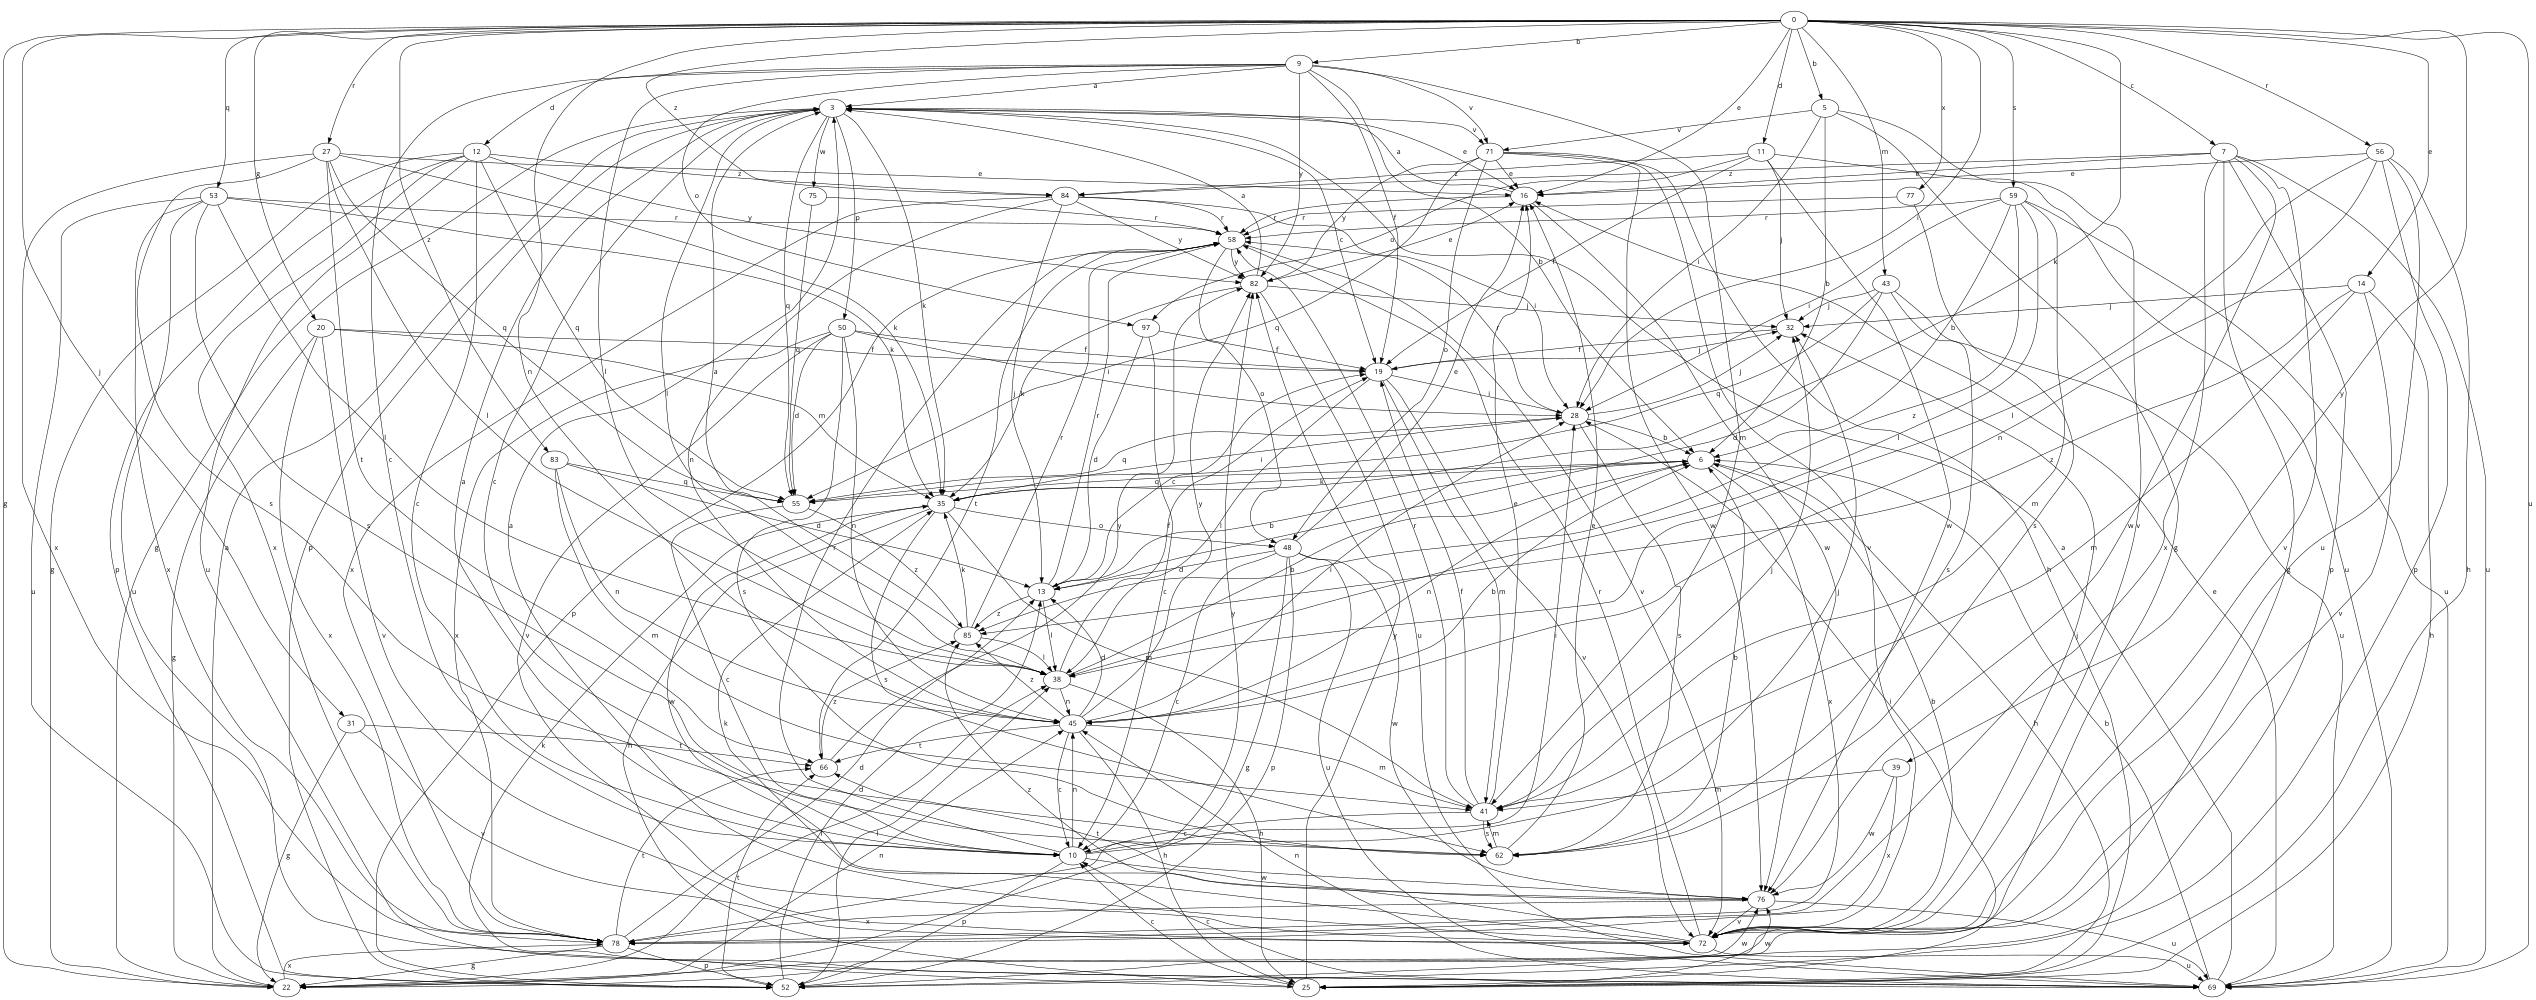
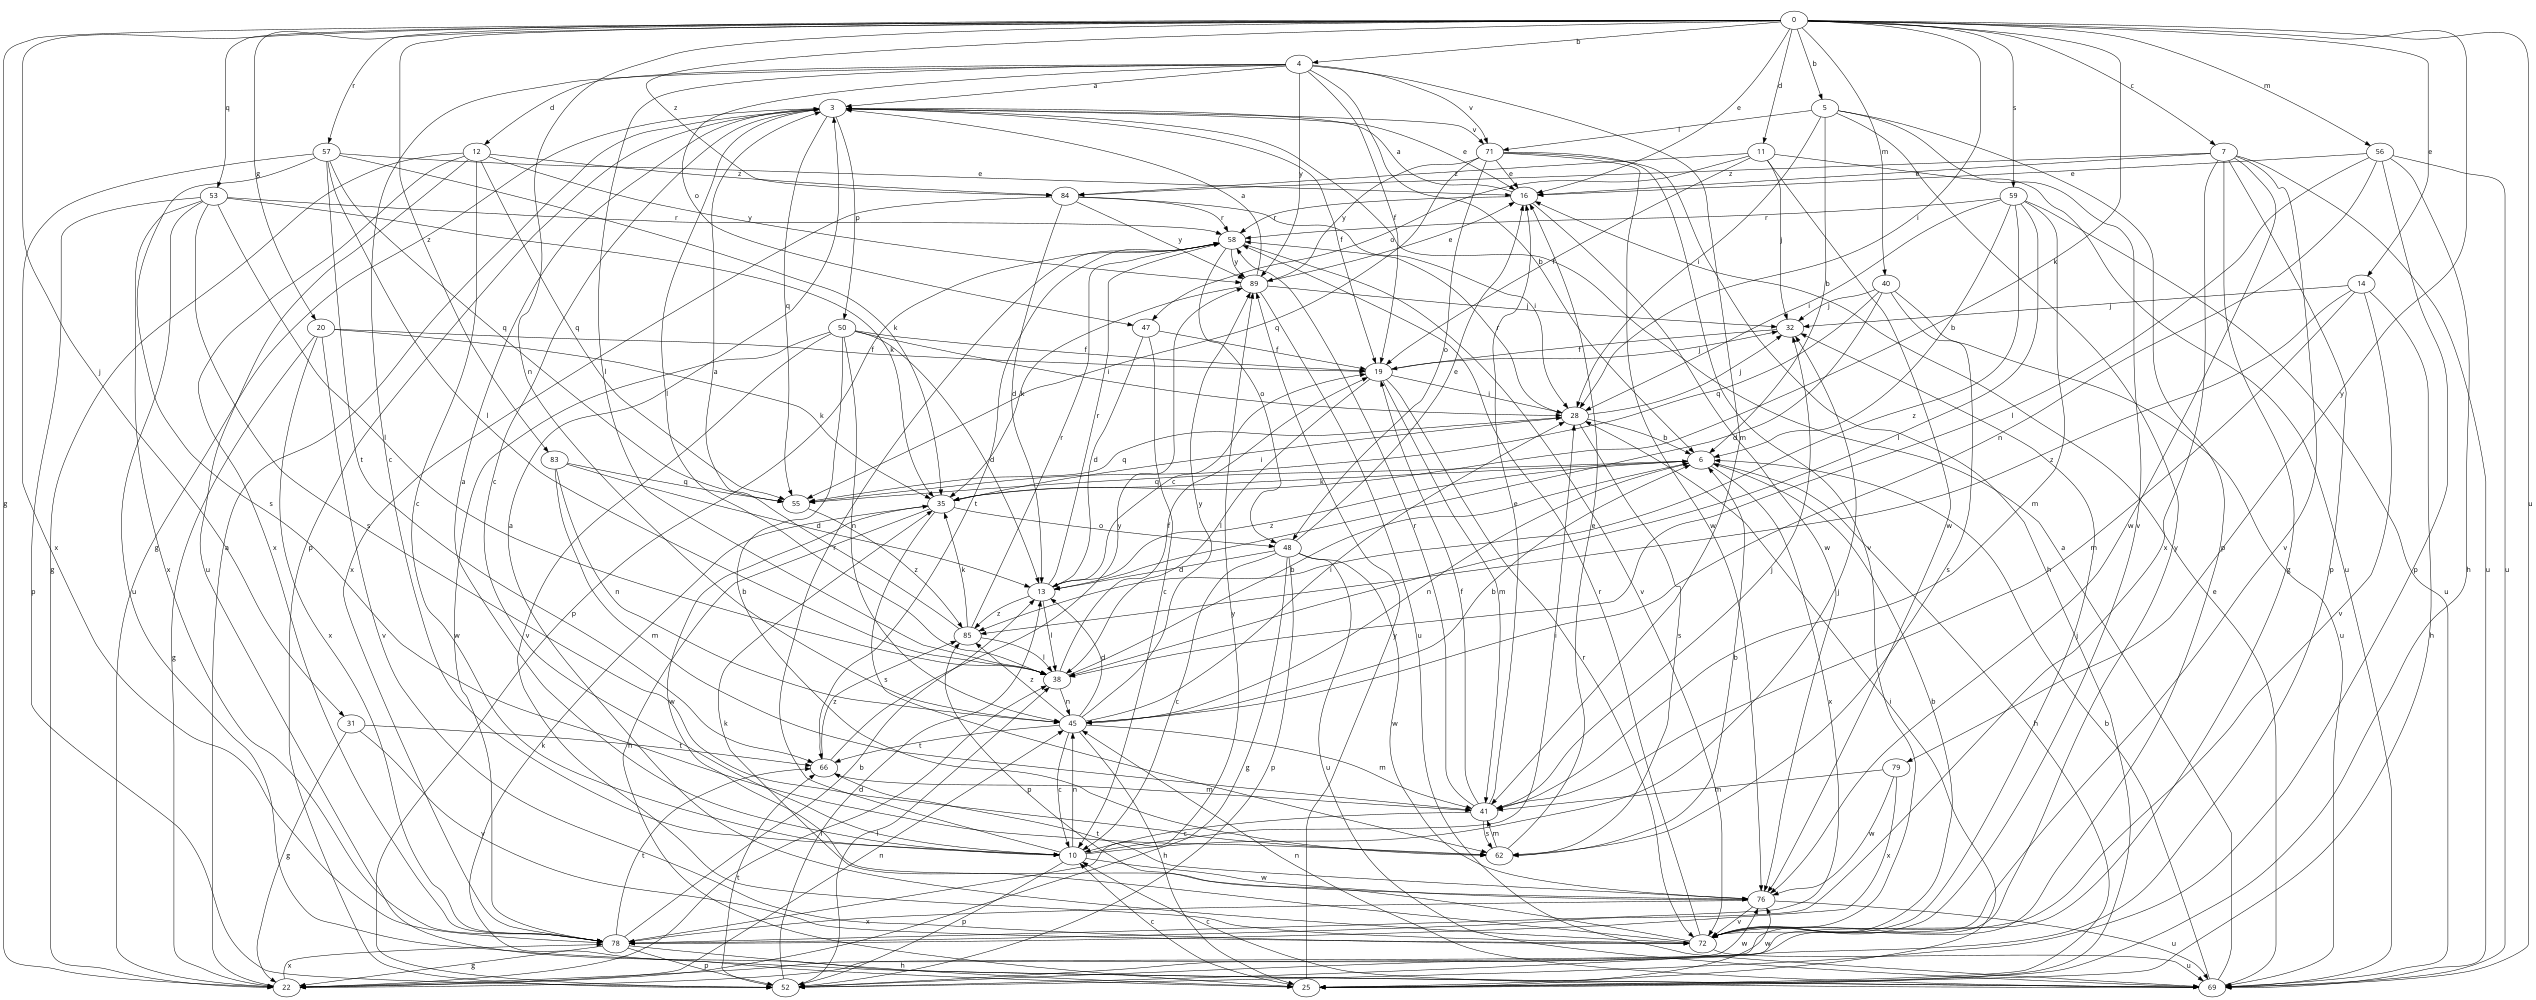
(1299, 64) -> (1299, 64)
(2267, 86) -> (2267, 86)
(1679, 130) -> (1679, 130)
(327, 152) -> (327, 152)
(813, 196) -> none
(1910, 196) -> none
(1341, 240) -> (1341, 240)
(1254, 284) -> (1254, 284)
(1886, 284) -> (1886, 284)
(920, 292) -> none
(1146, 328) -> (1146, 328)
(1014, 394) -> (1014, 394)
(796, 402) -> (970, 435)
(822, 416) -> (822, 416)
(690, 462) -> none
(1272, 526) -> (1272, 526)
(2176, 548) -> (2176, 548)
(34, 592) -> (34, 592)
(744, 592) -> (744, 592)
(457, 636) -> (457, 636)
(1584, 658) -> (1584, 658)
(1195, 674) -> (1150, 790)
(2212, 681) -> (2505, 649)
(162, 693) -> (2051, 878)
(744, 729) -> none
(862, 768) -> (862, 768)
(1896, 768) -> (1896, 768)
(1227, 776) -> (958, 973)
(1030, 790) -> (1030, 790)
